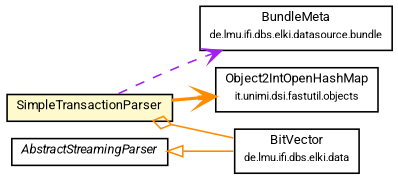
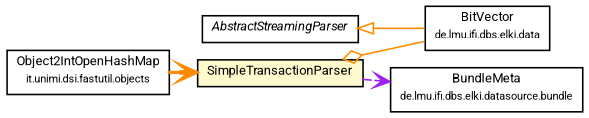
(185, 99) -> (175, 72)
